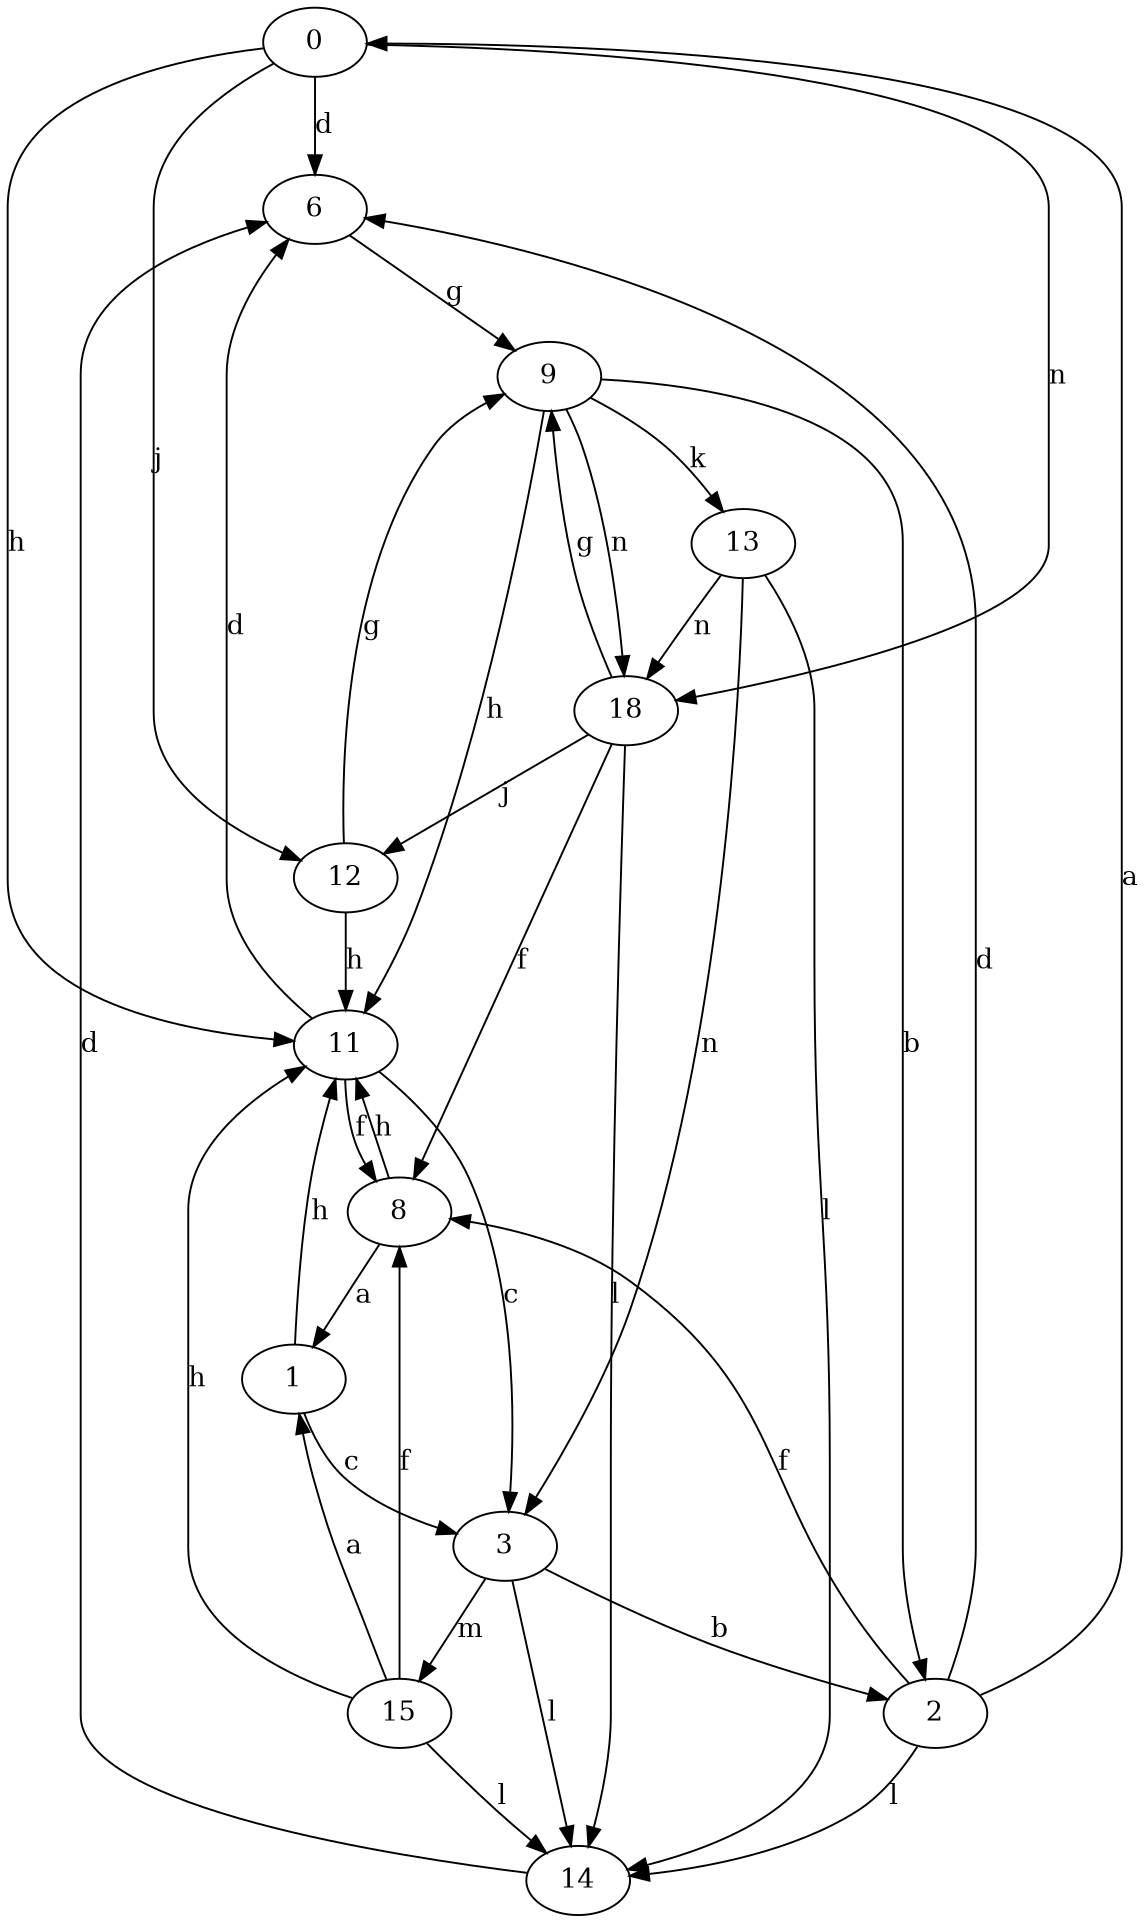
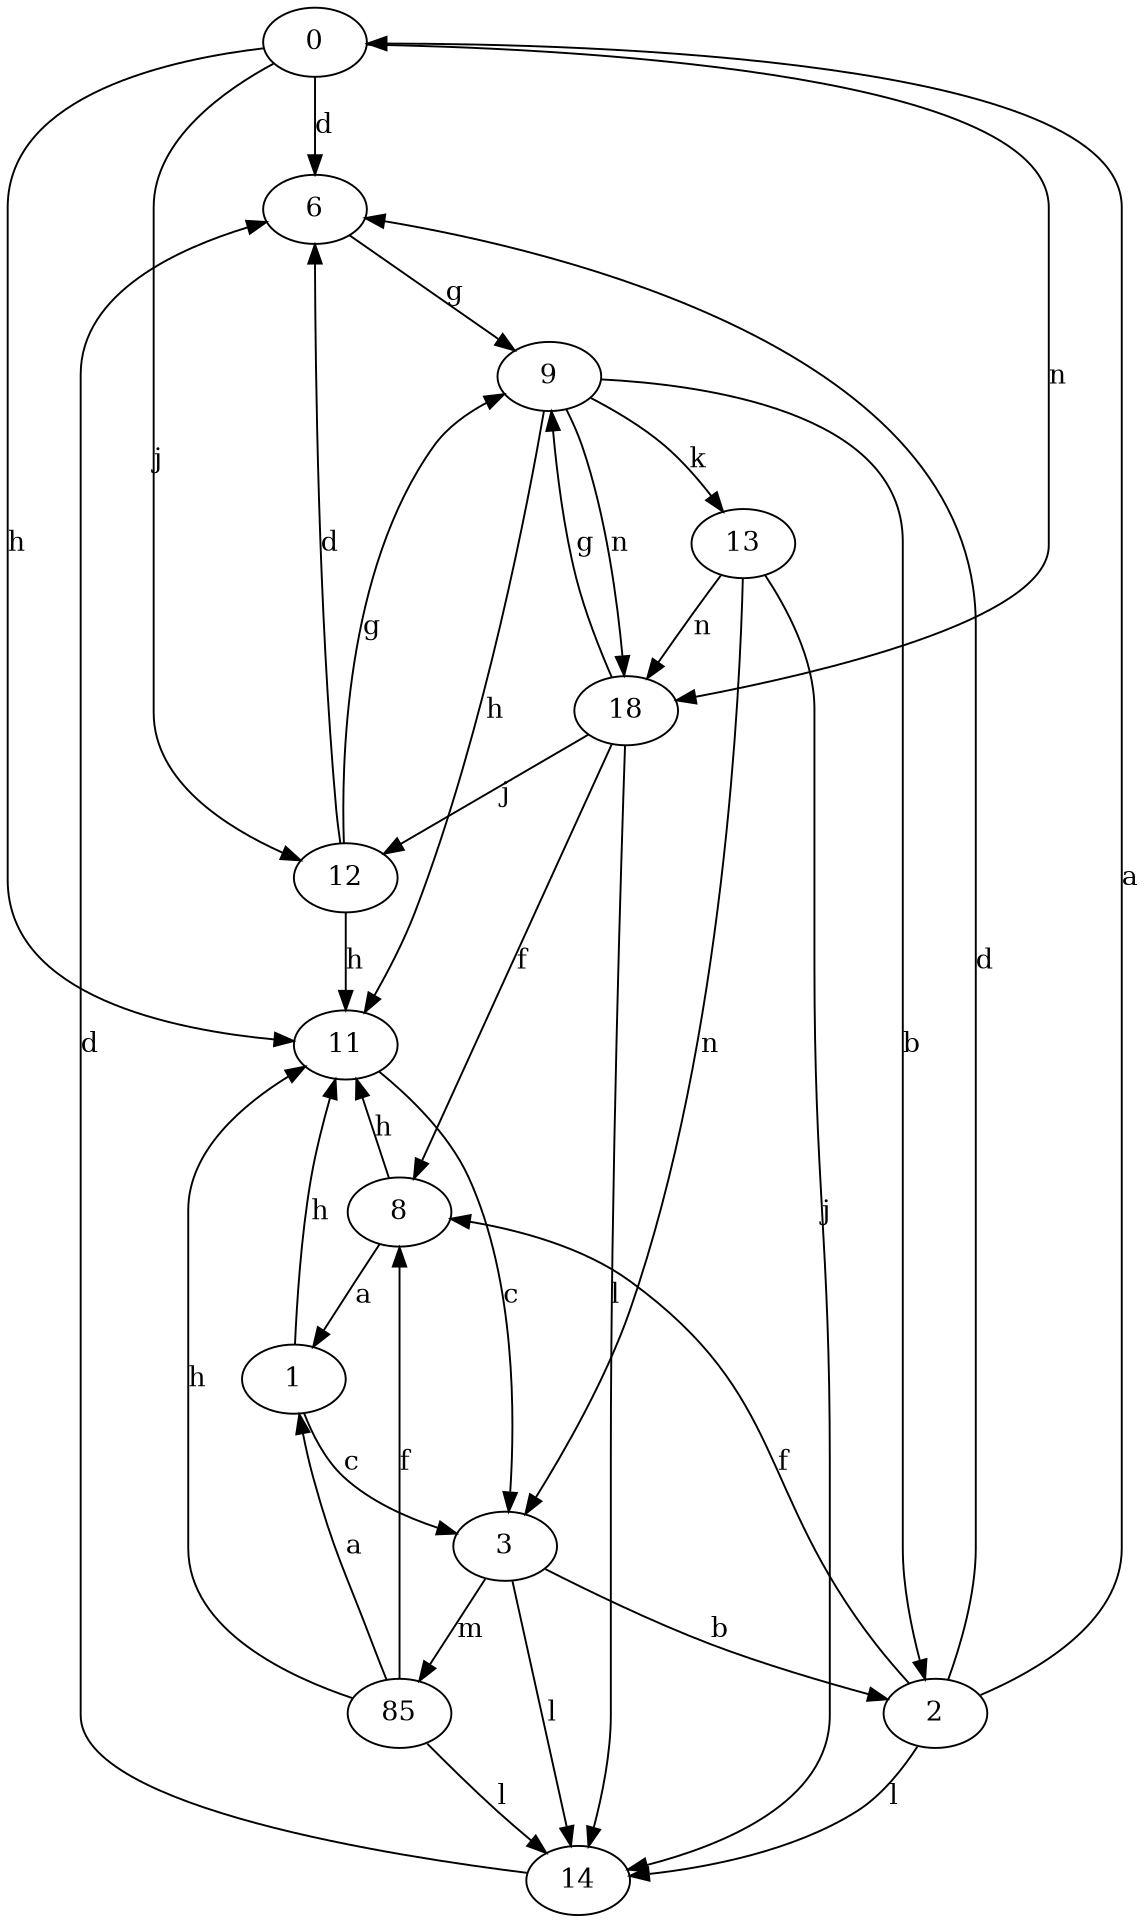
(227, 645) -> (321, 554)
(350, 1123) -> none
(827, 1212) -> (827, 1212)
(400, 1713) -> (400, 1713)
